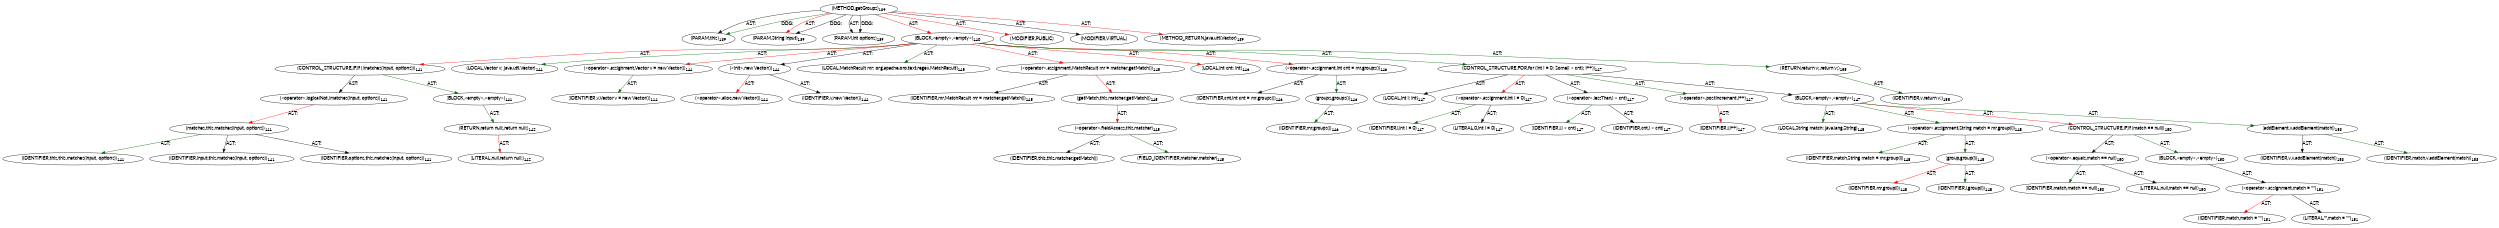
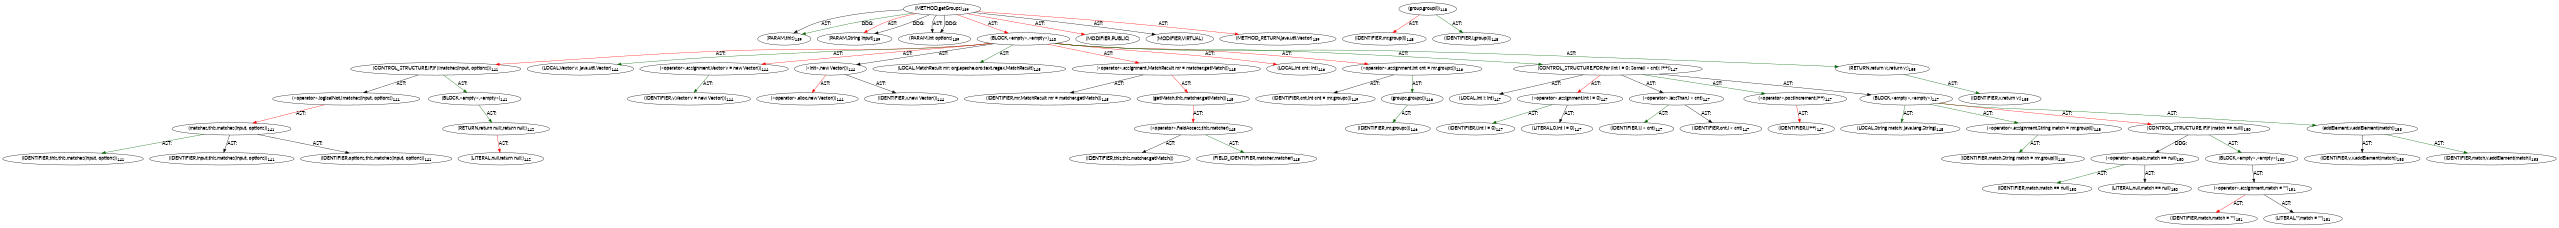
(654, 98) -> (730, 98)
(1279, 98) -> (1355, 98)
(1965, 142) -> none
(2110, 144) -> (2182, 144)
